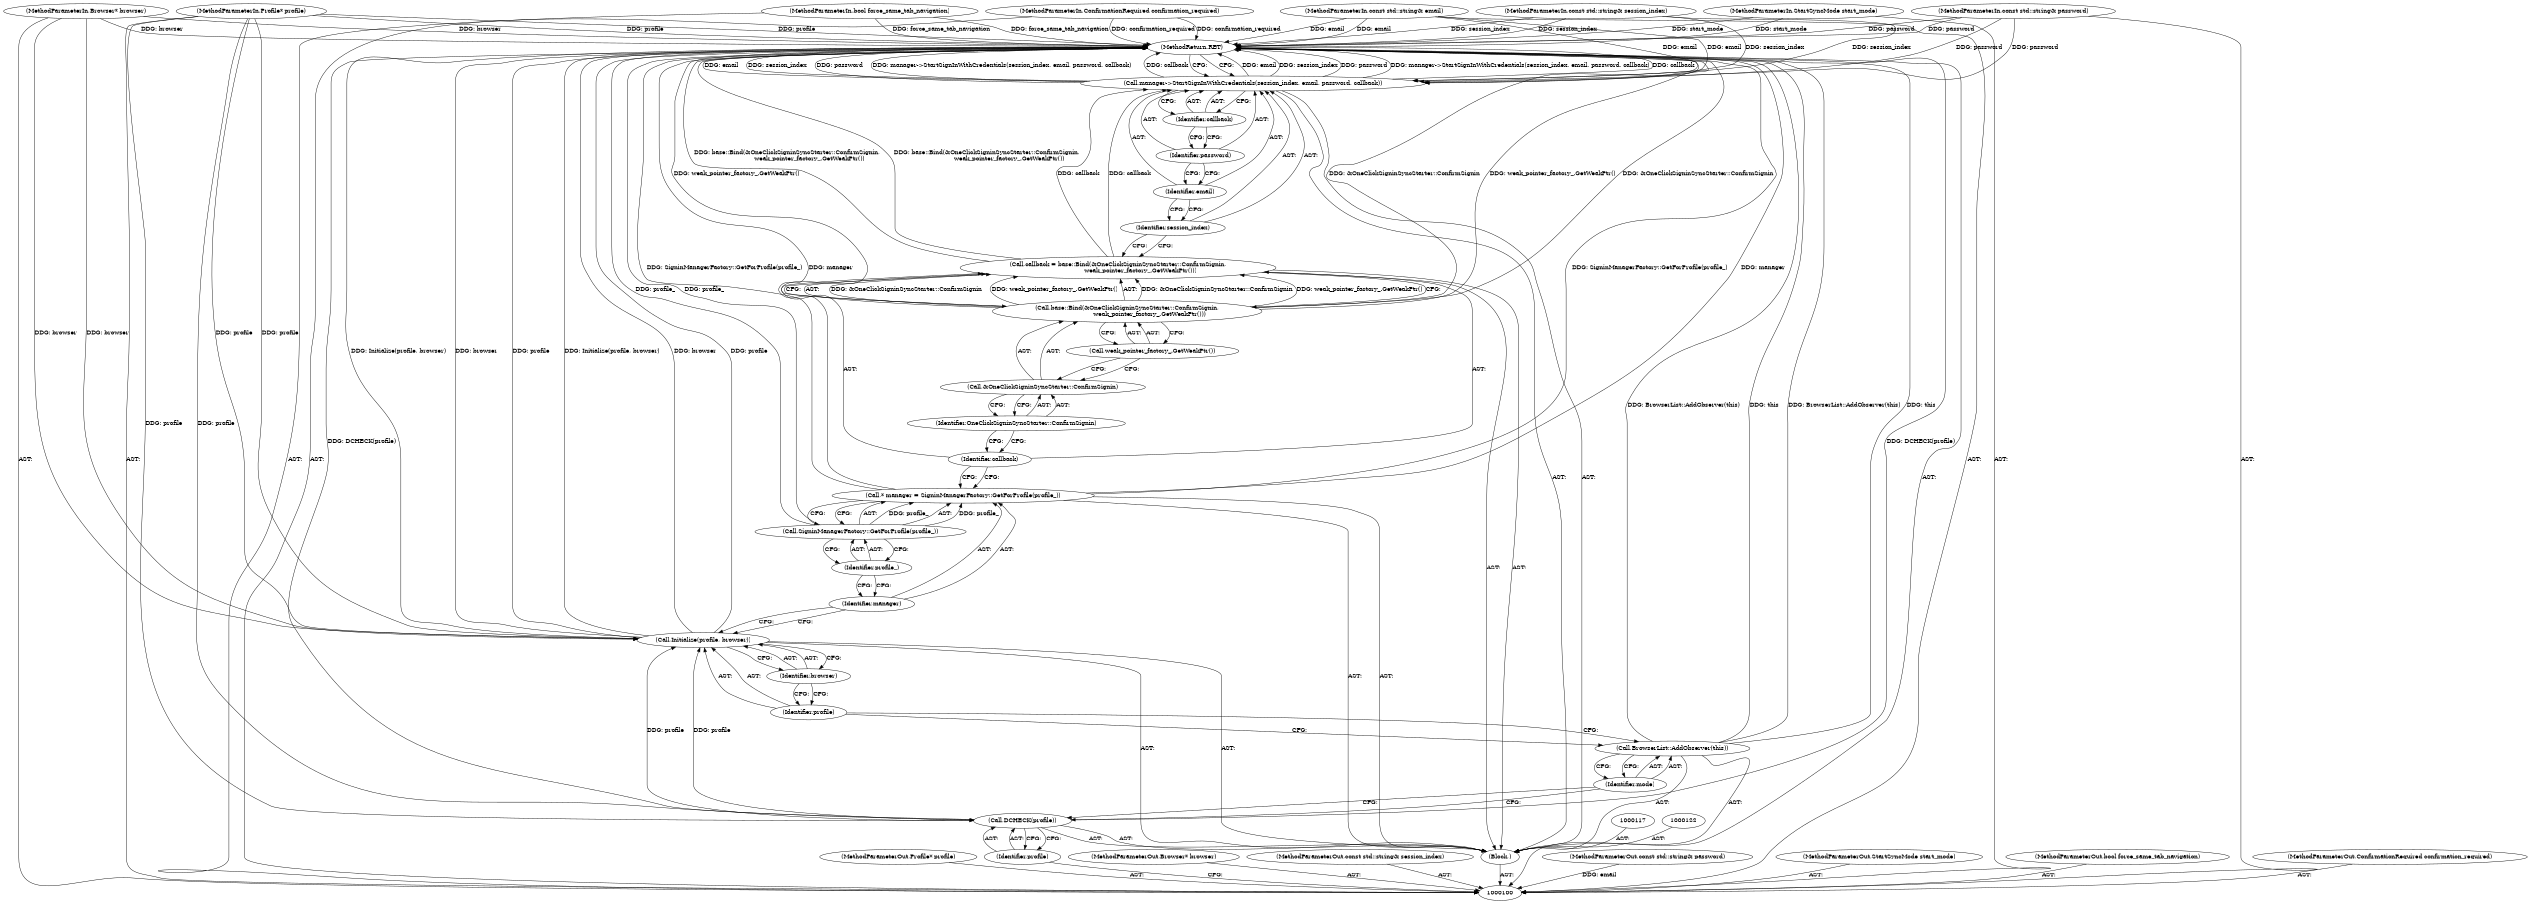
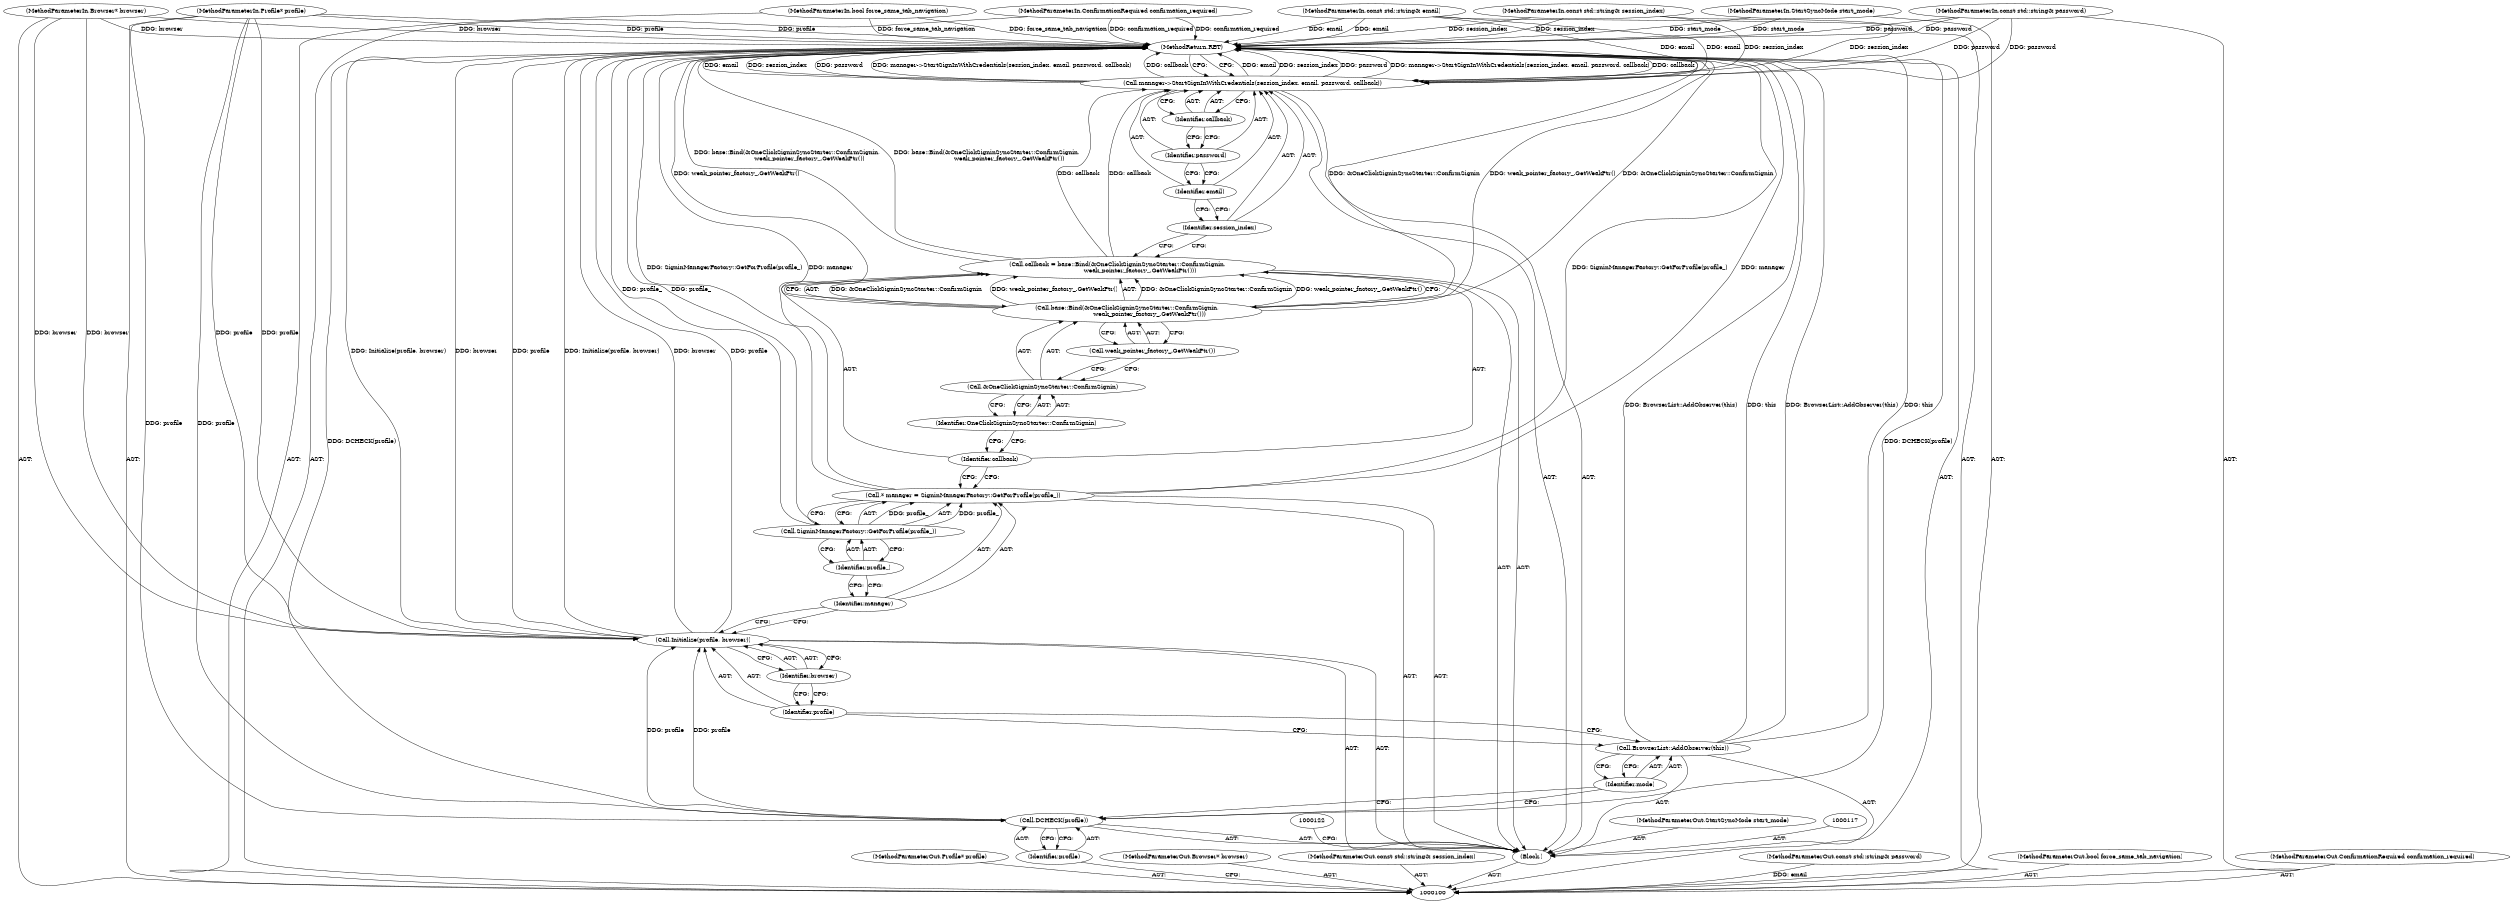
(1660, 839) -> (1331, 839)
(1761, 879) -> (1616, 840)
